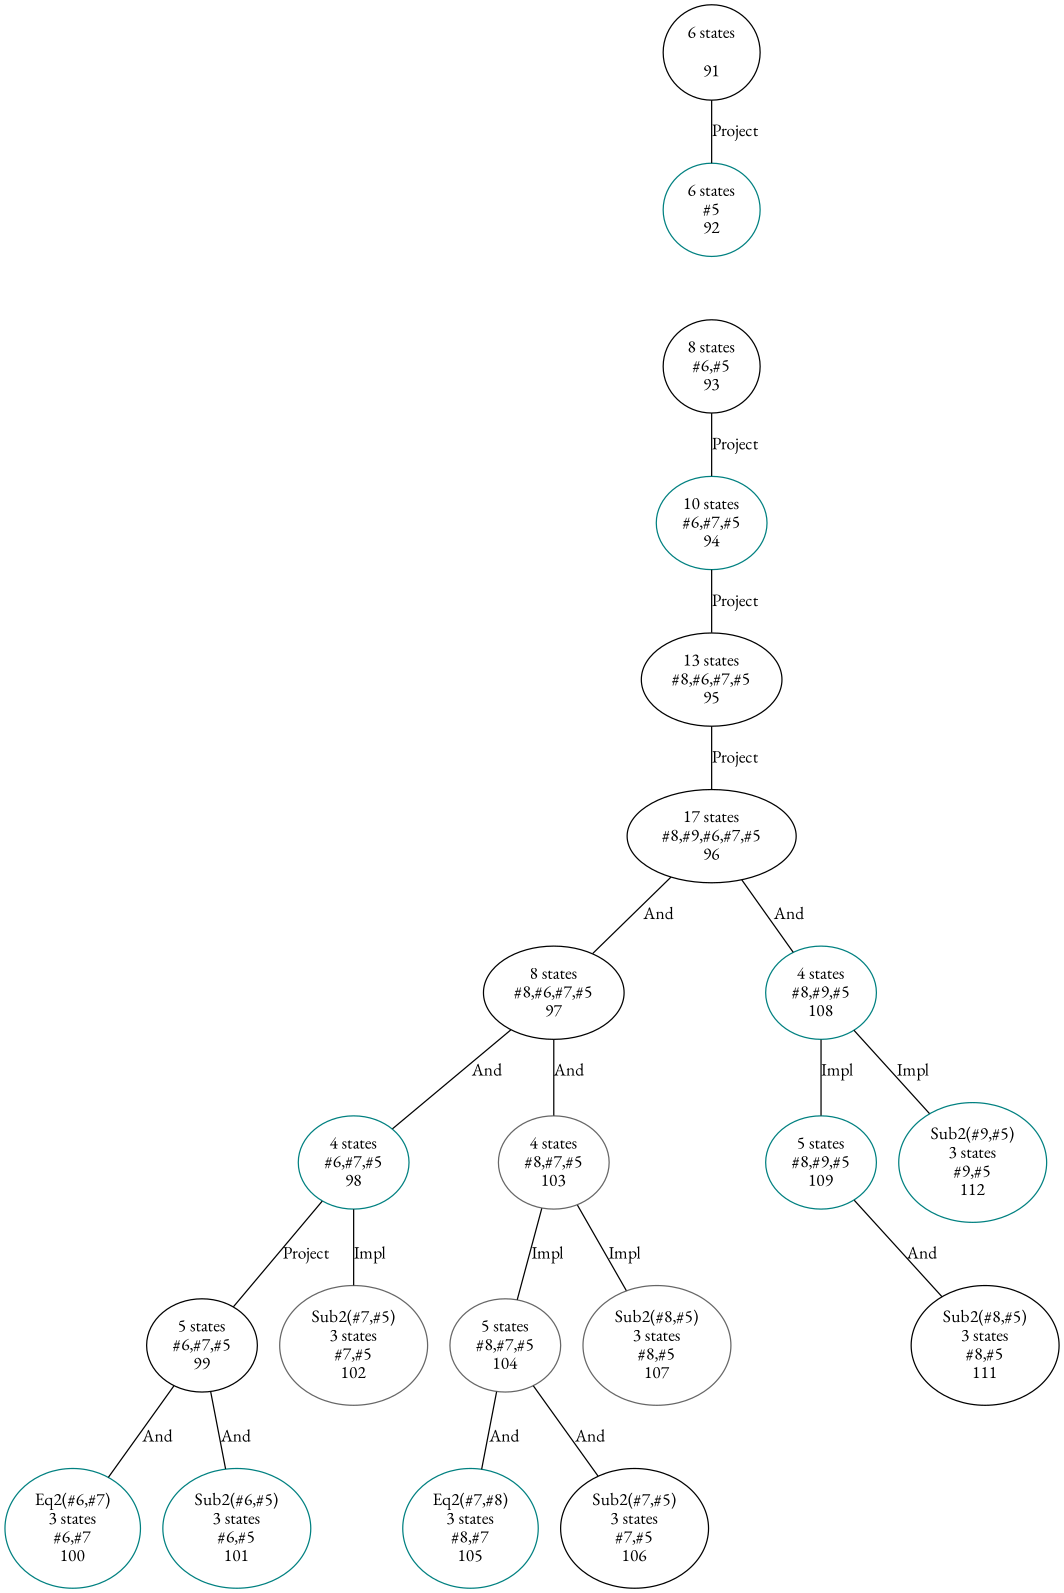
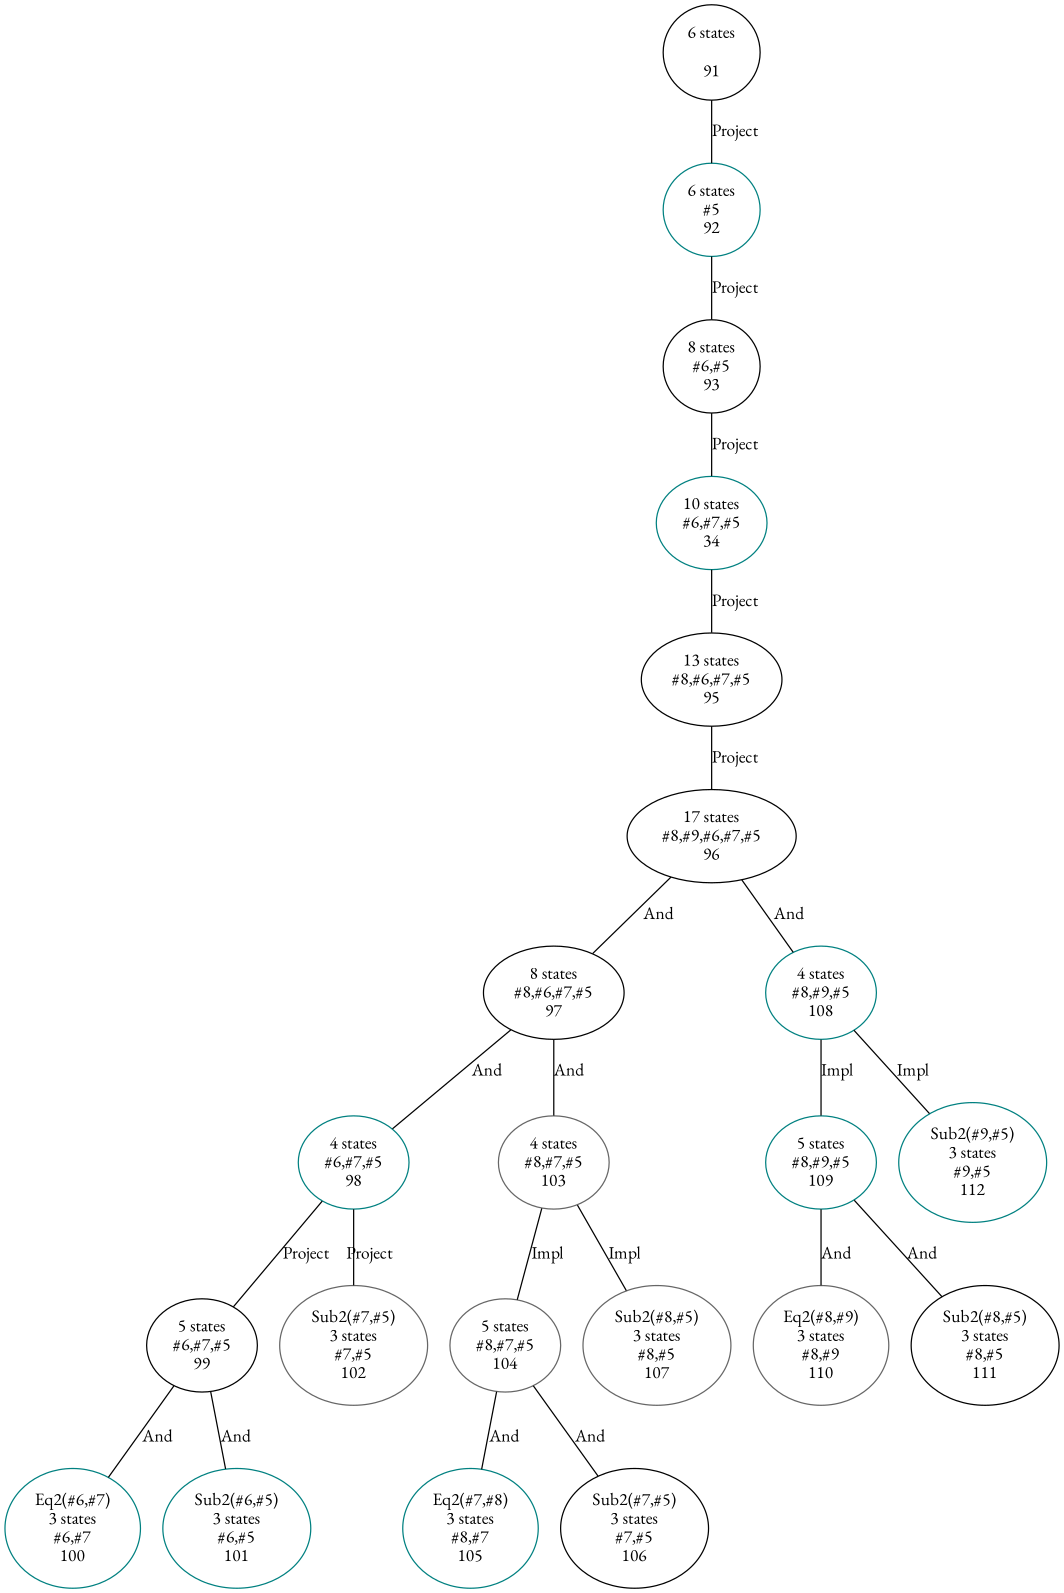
none -> (712, 288)
(712, 523) -> (712, 523)
(370, 1254) -> (370, 1254)
none -> (821, 1345)
